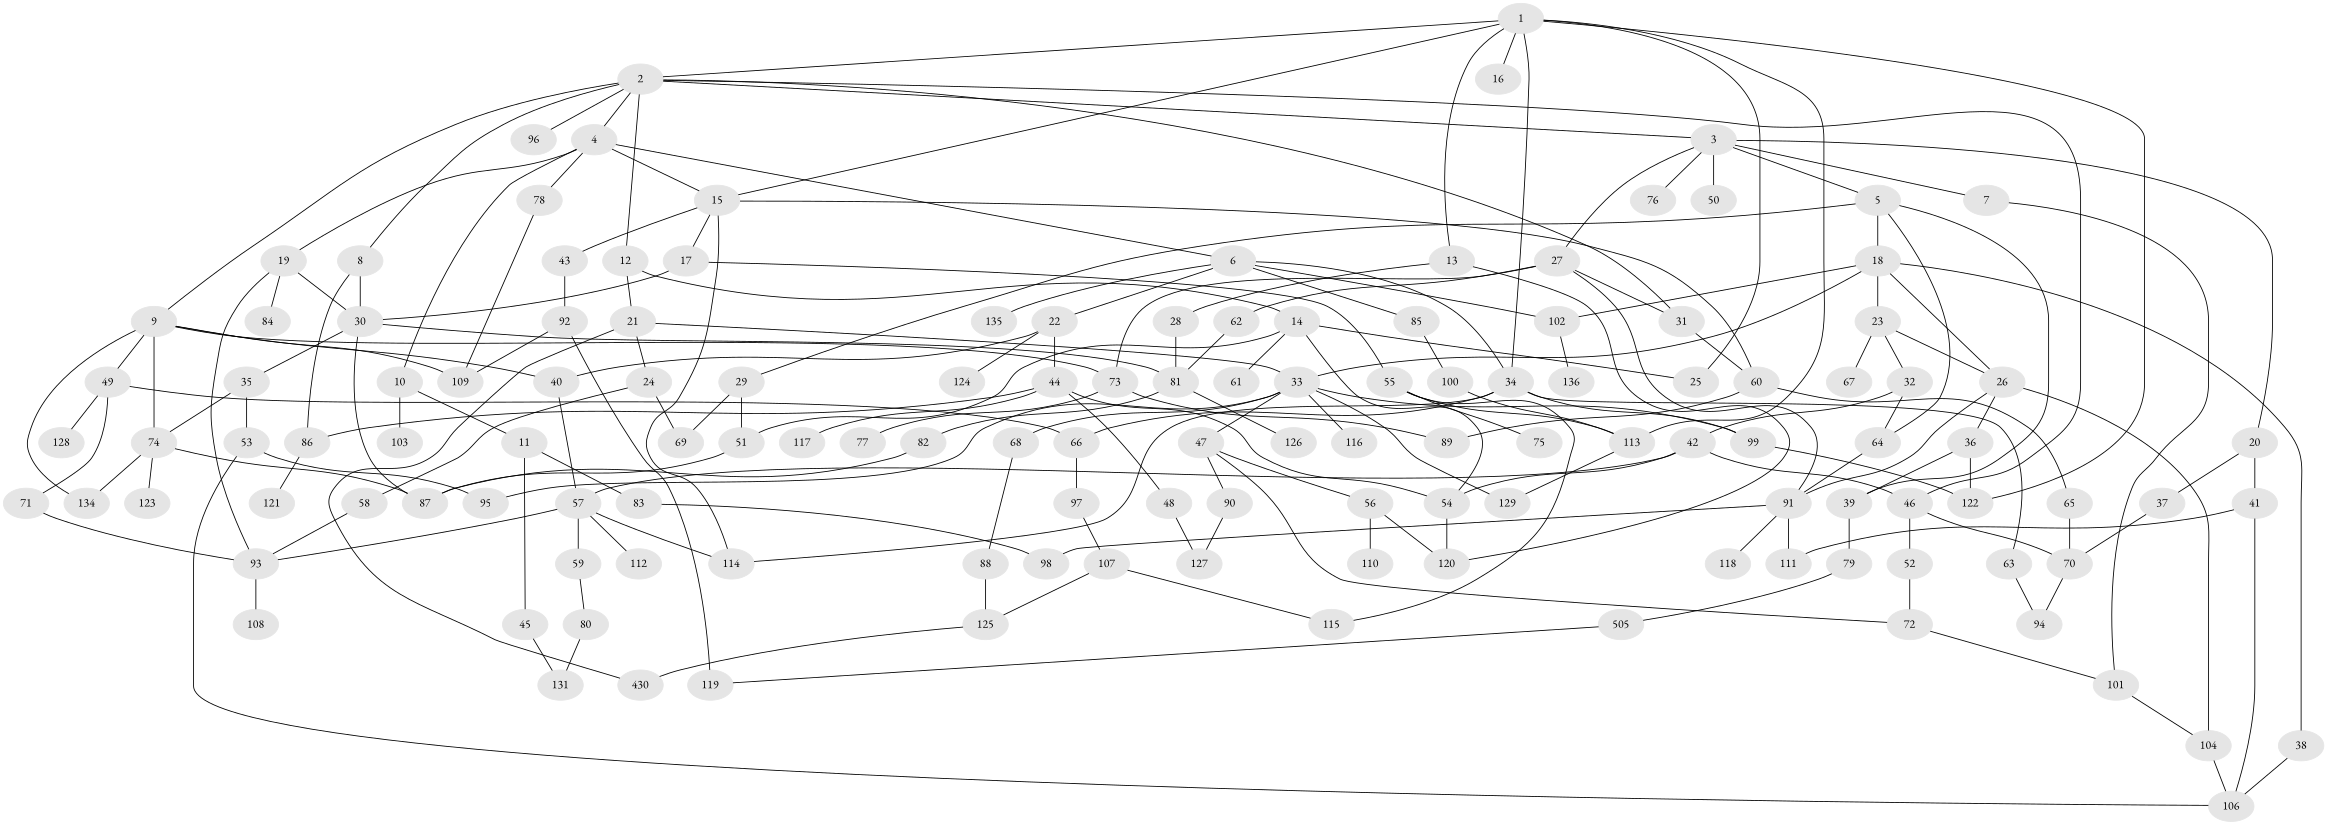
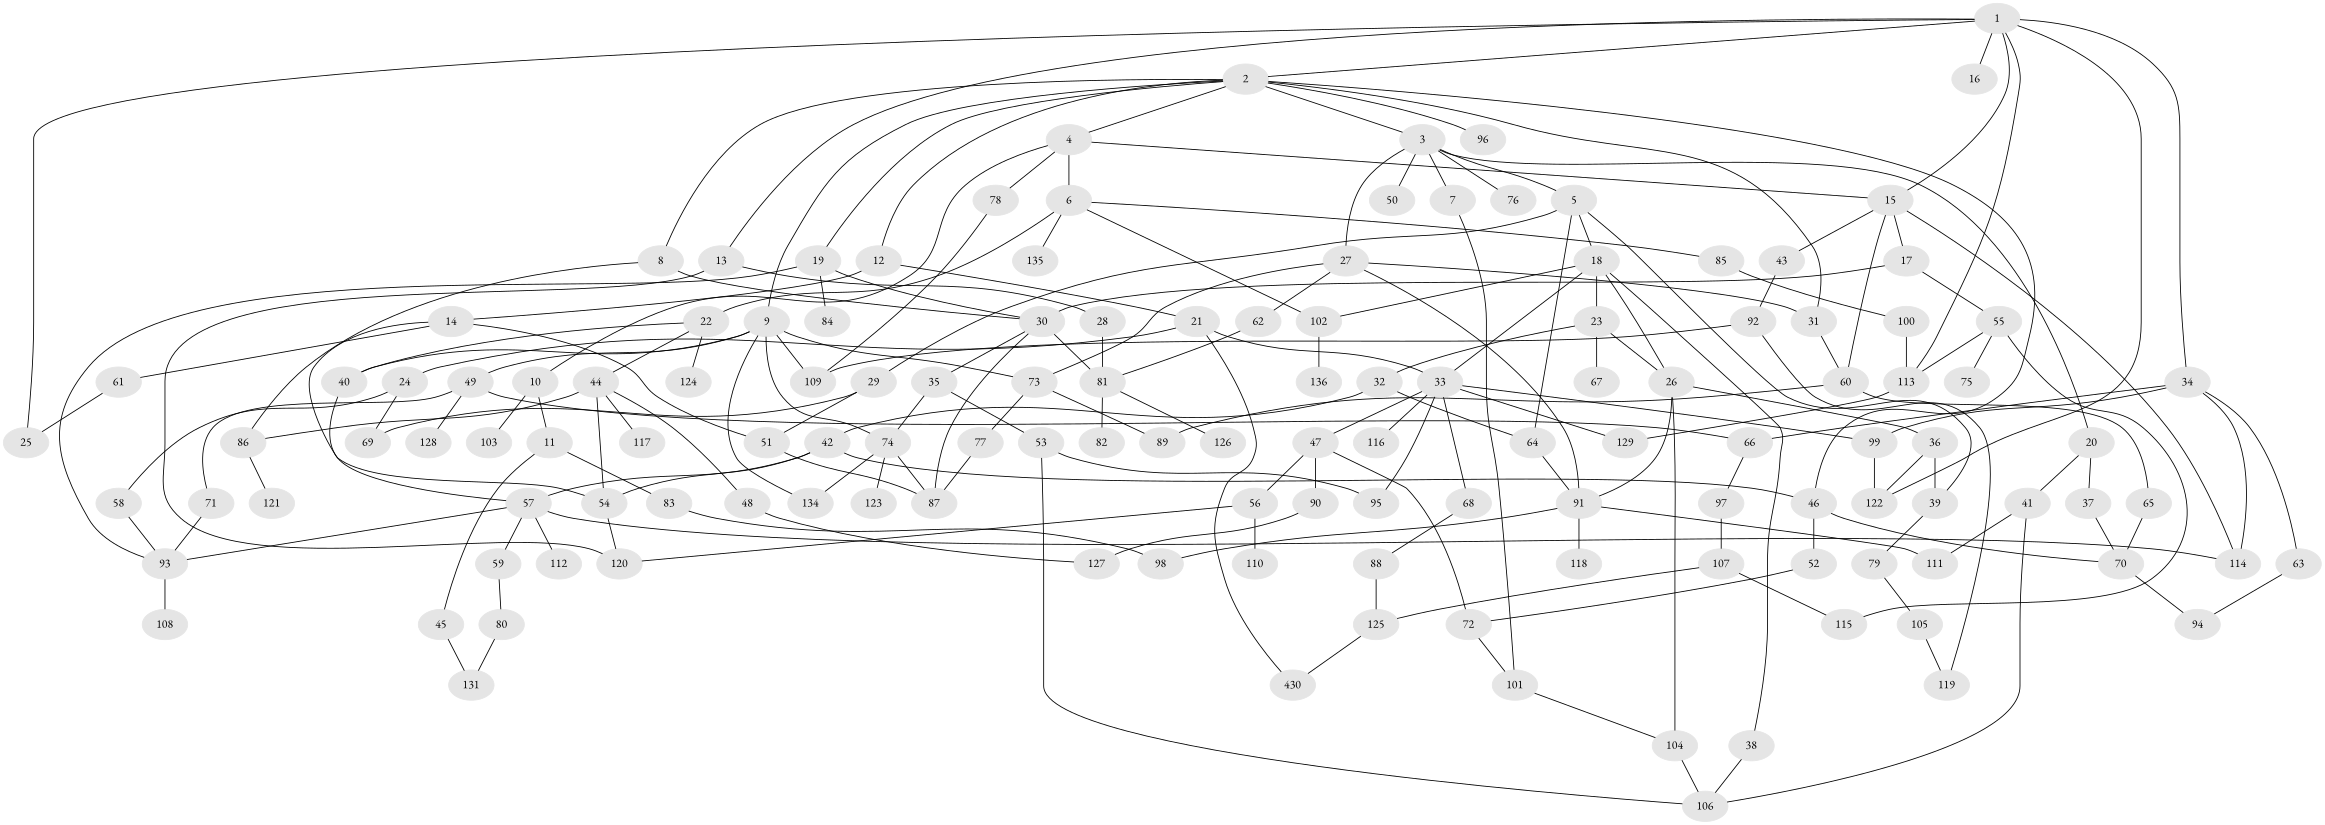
(439, 181) -> (999, 110)
(1340, 270) -> none
(1479, 350) -> (72, 412)
(780, 476) -> (953, 478)
(1621, 625) -> (1920, 625)
